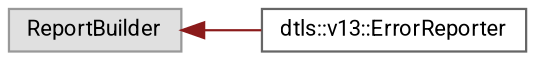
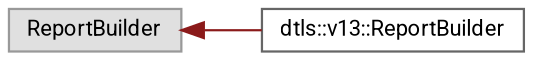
(394, 30) -> (393, 30)
